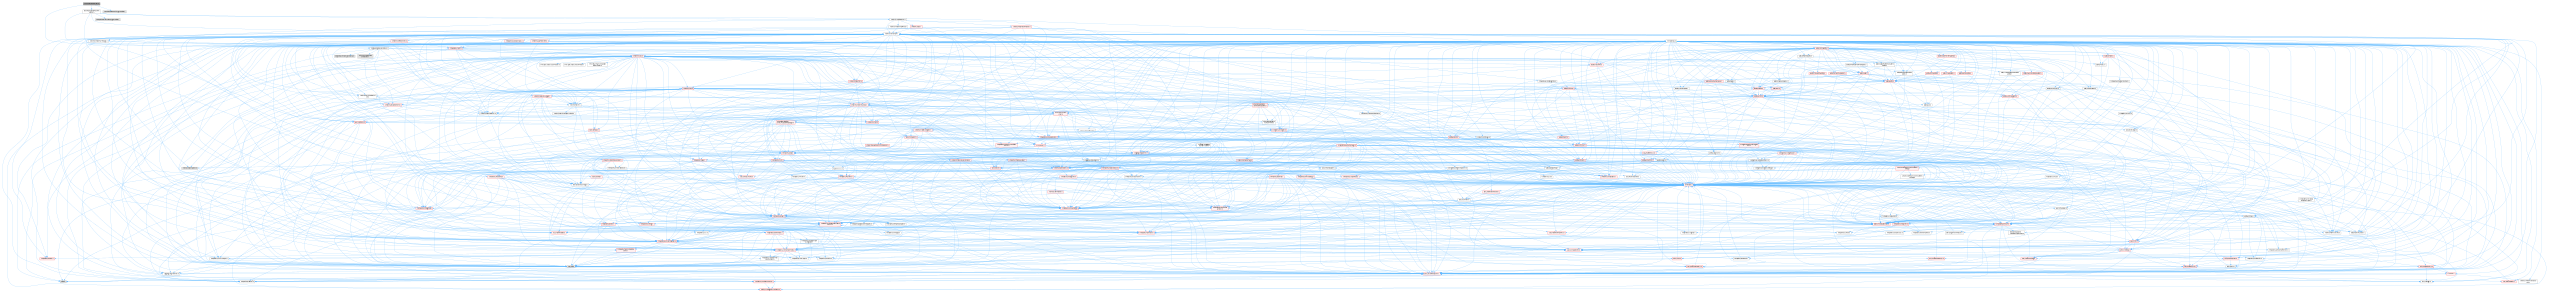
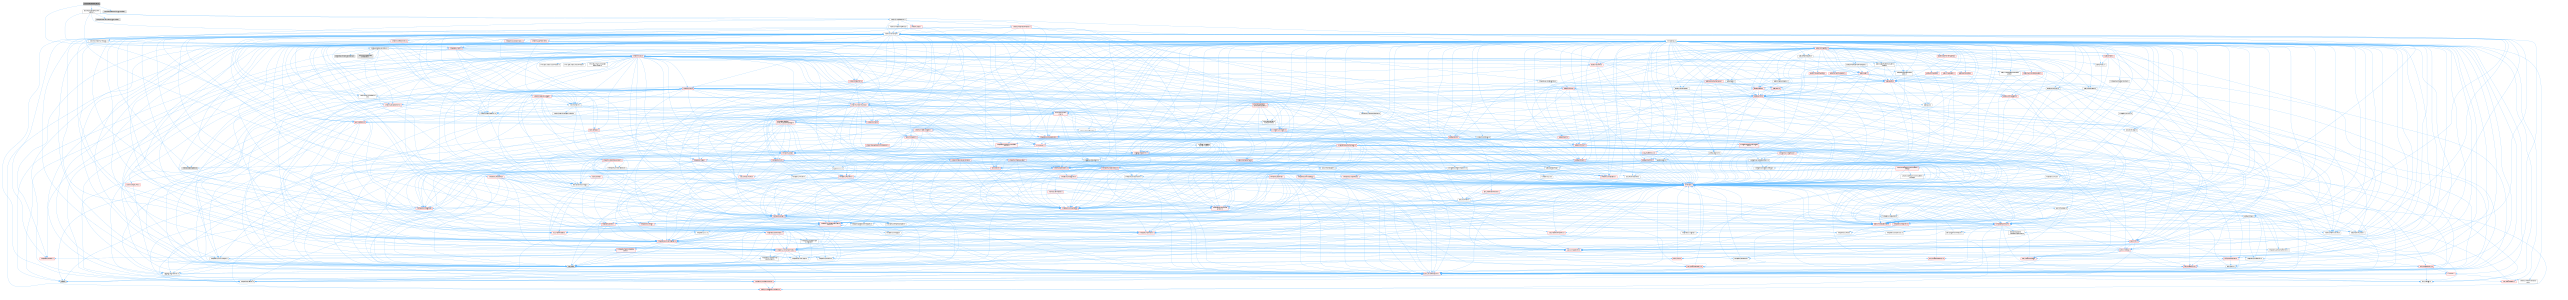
none -> (133, 185)
(2306, 200) -> none
(1922, 233) -> none
